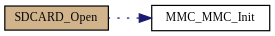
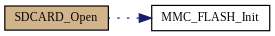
(211, 18) -> (211, 18)
